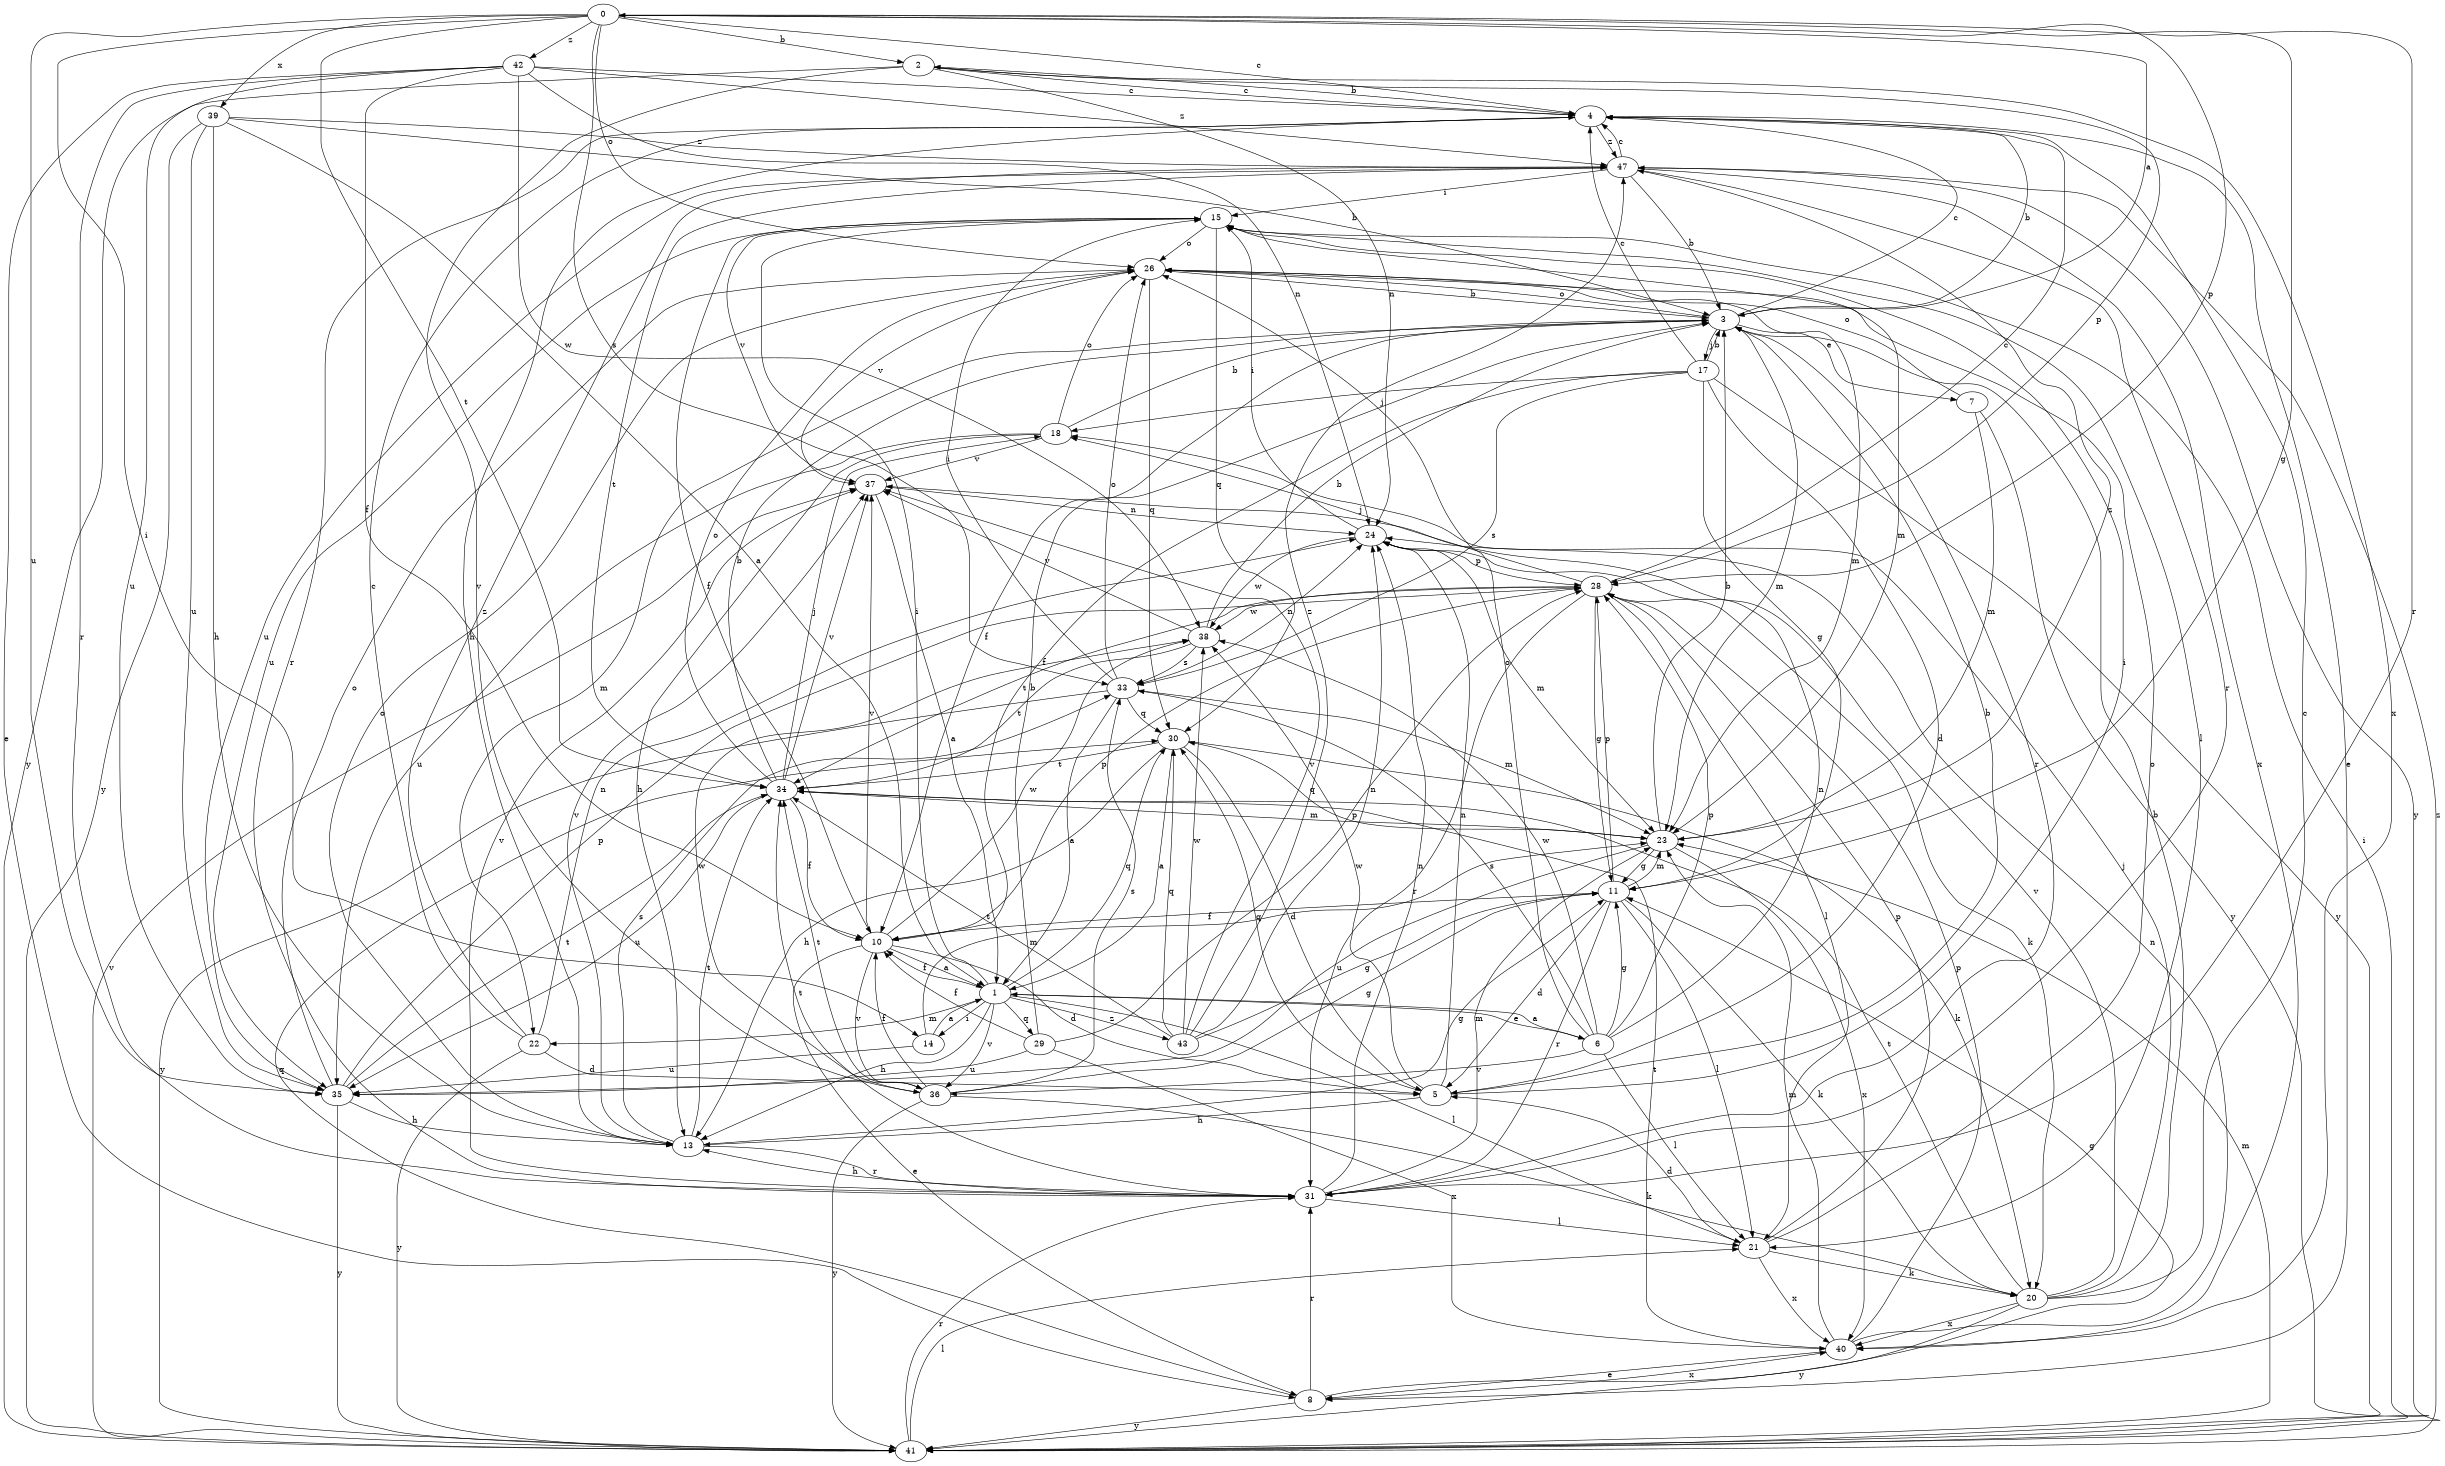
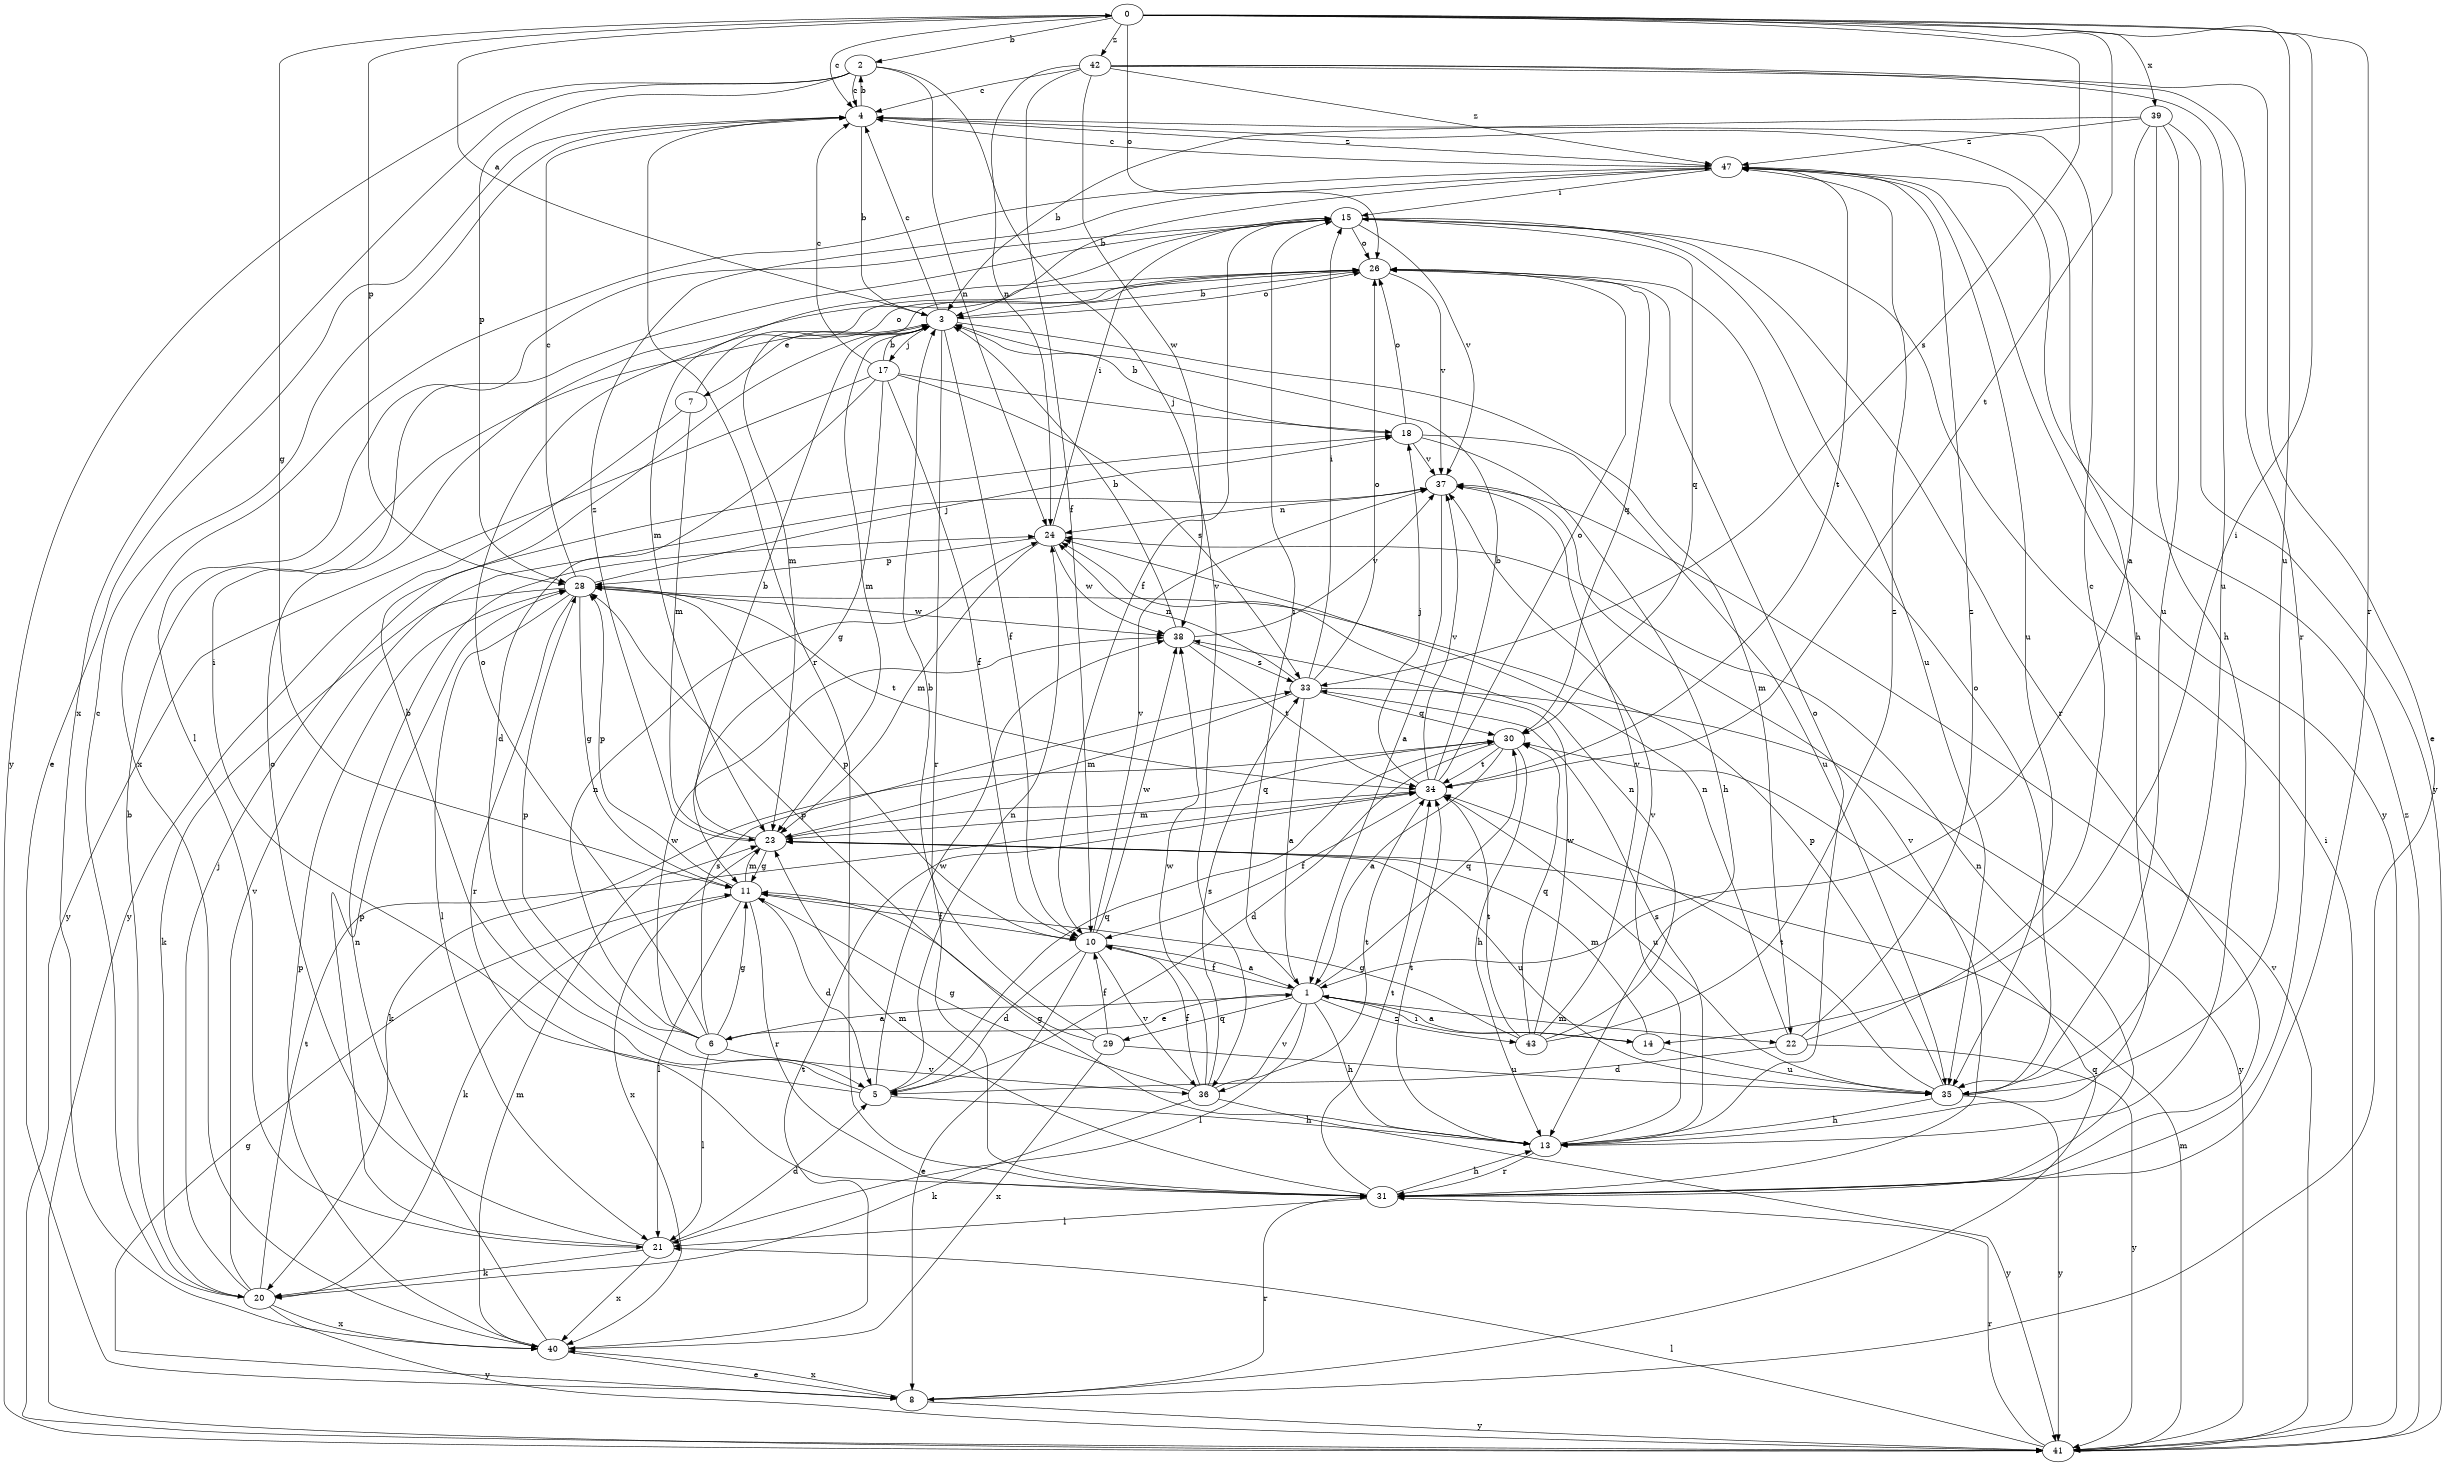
(2221, 752) -> (2163, 861)
